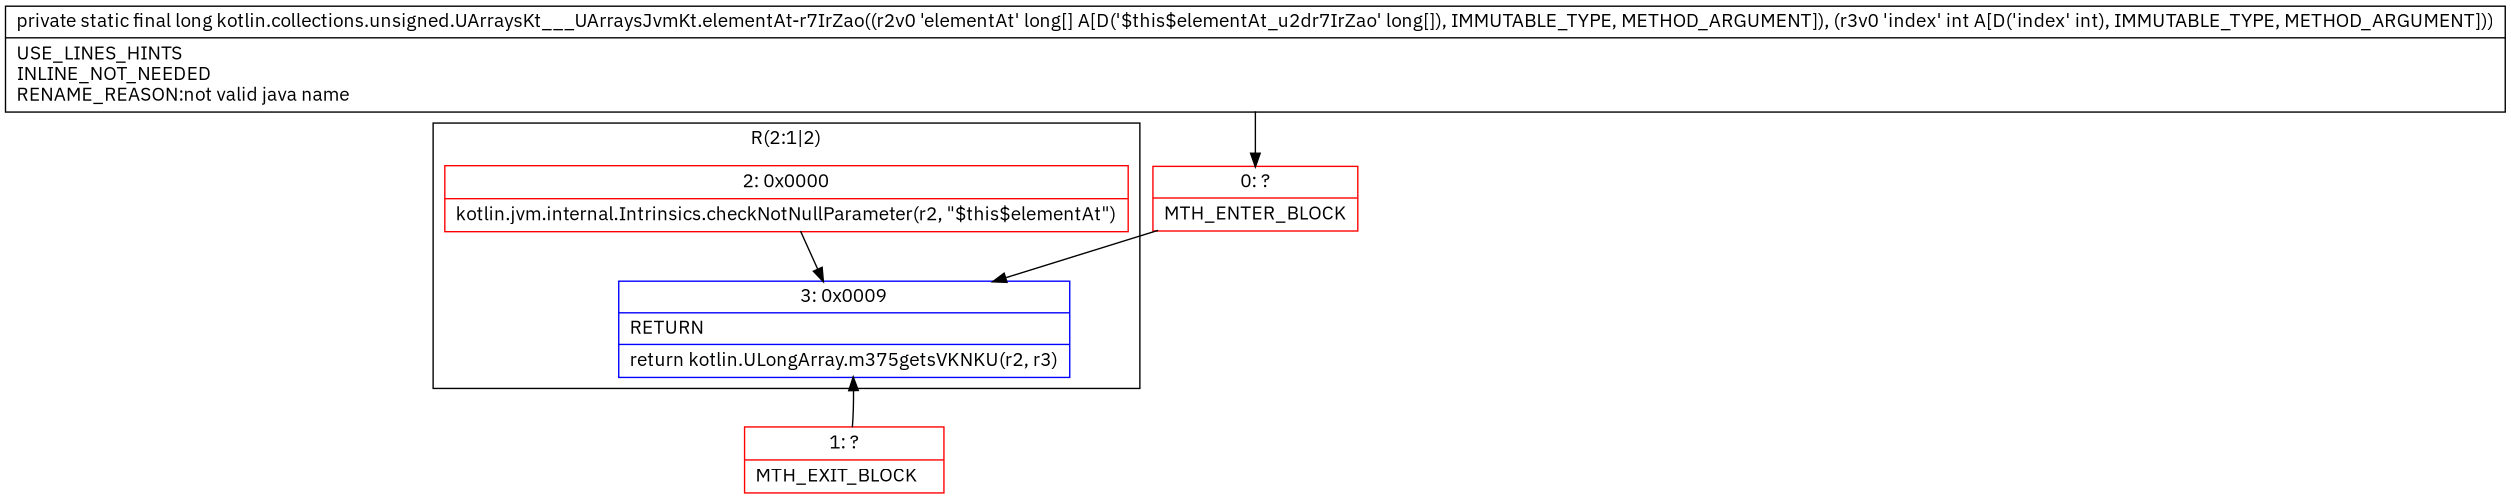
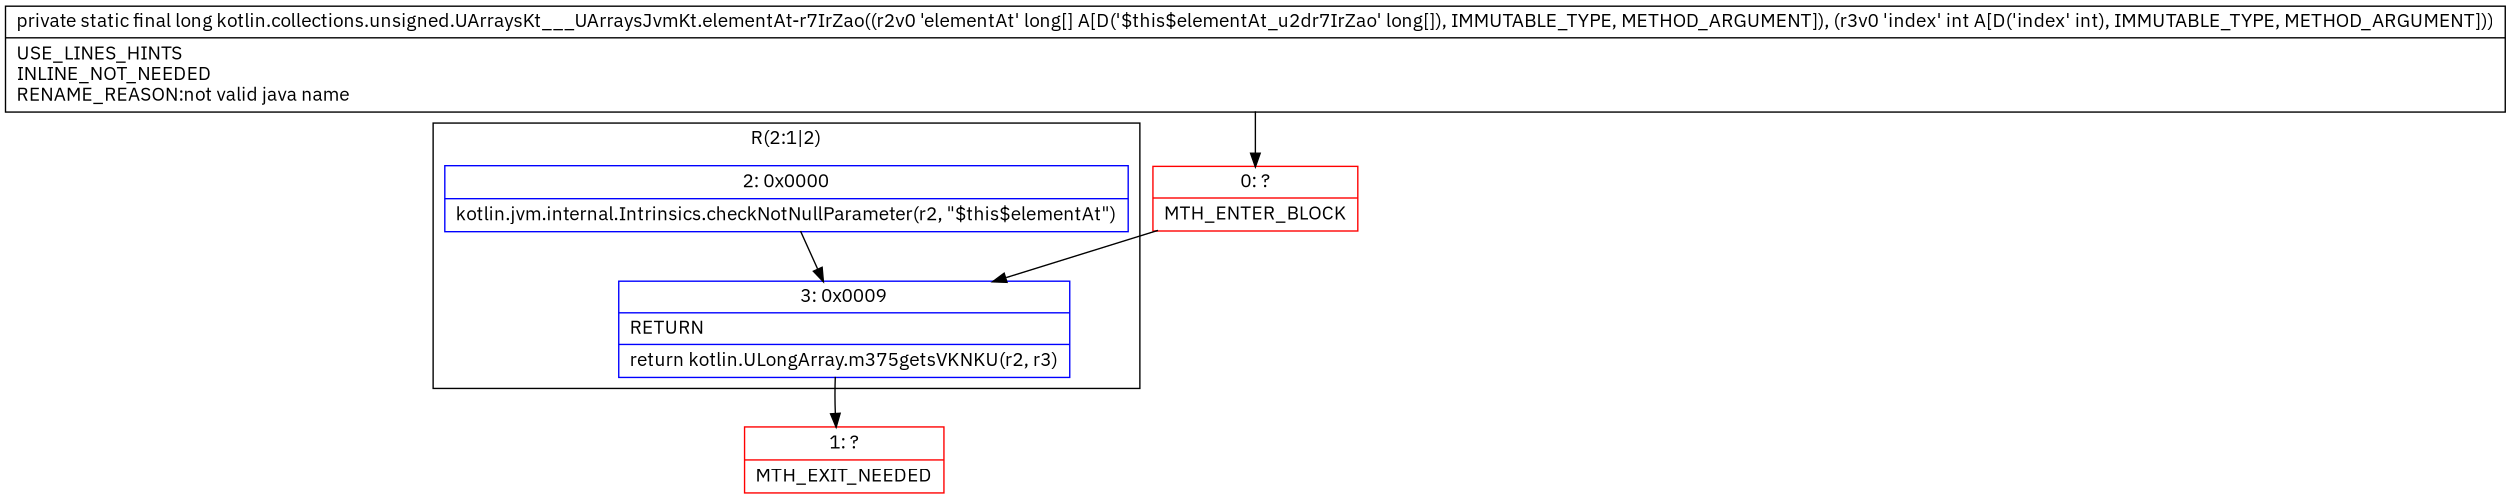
(786, 199) -> (786, 199)
(853, 409) -> (835, 397)
(837, 476) -> (844, 476)
